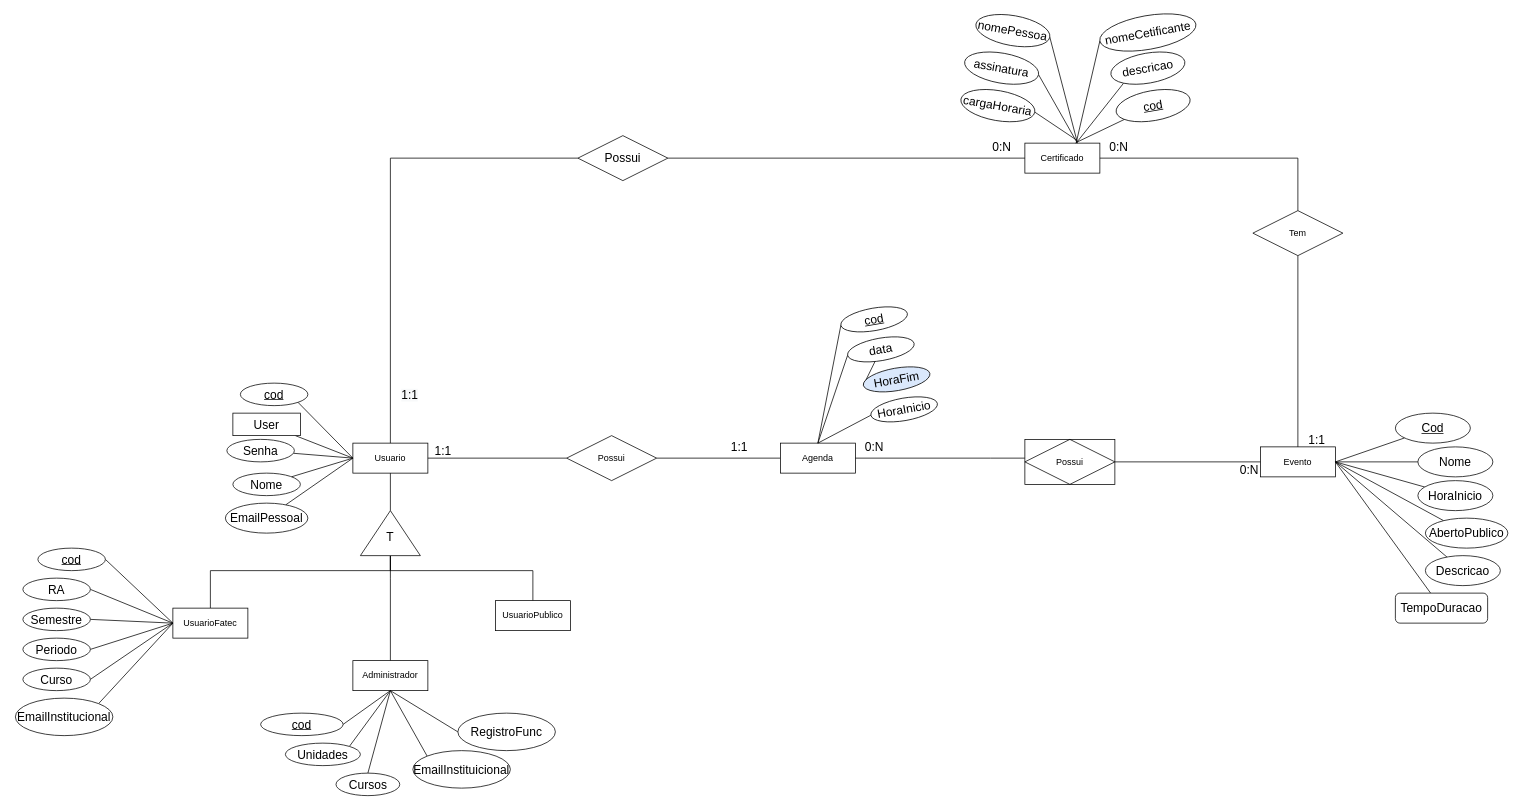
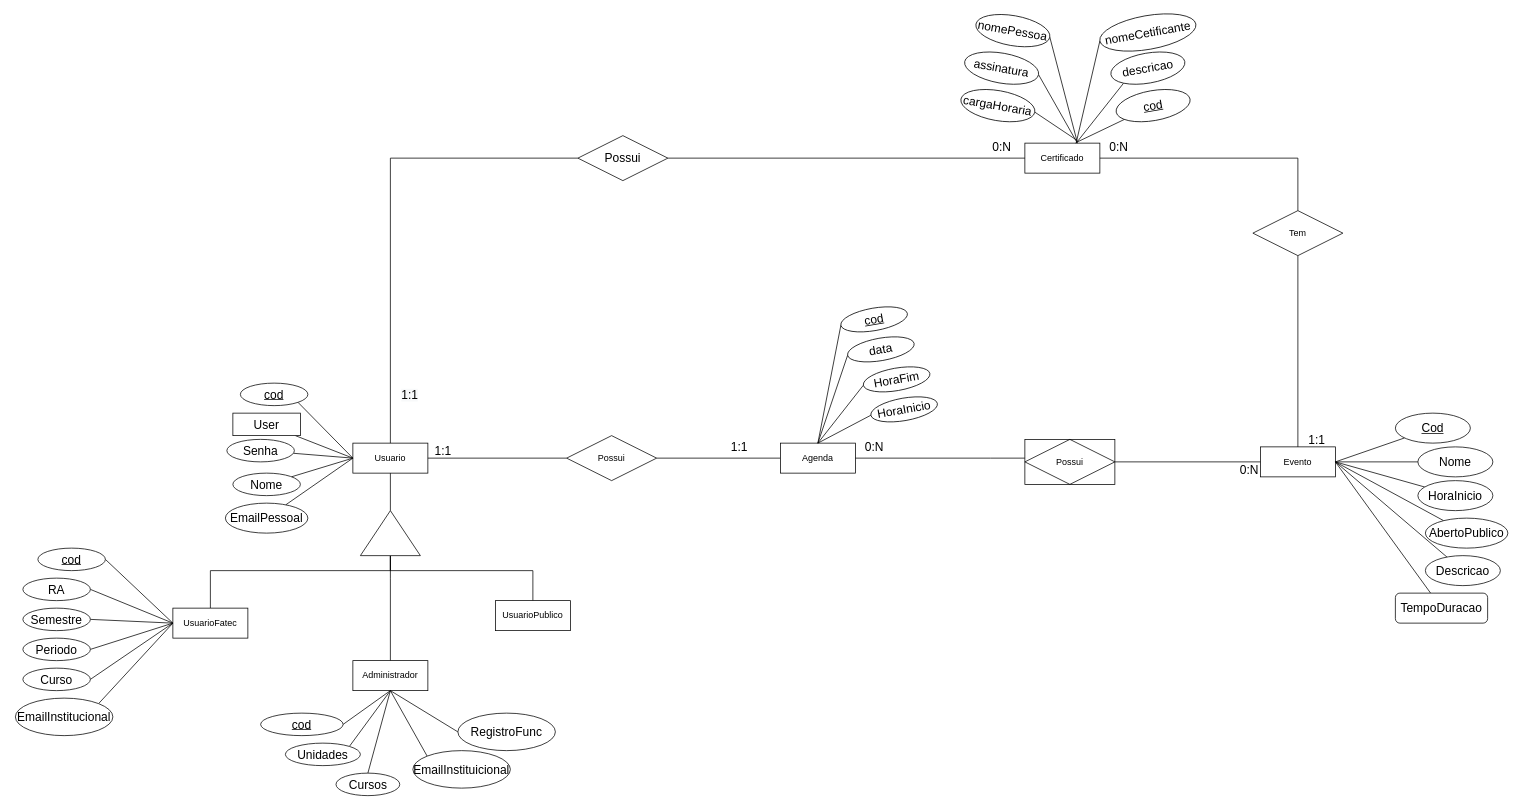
(869, 373) -> (841, 414)
(897, 379) -> (897, 379)
(390, 537) -> none
